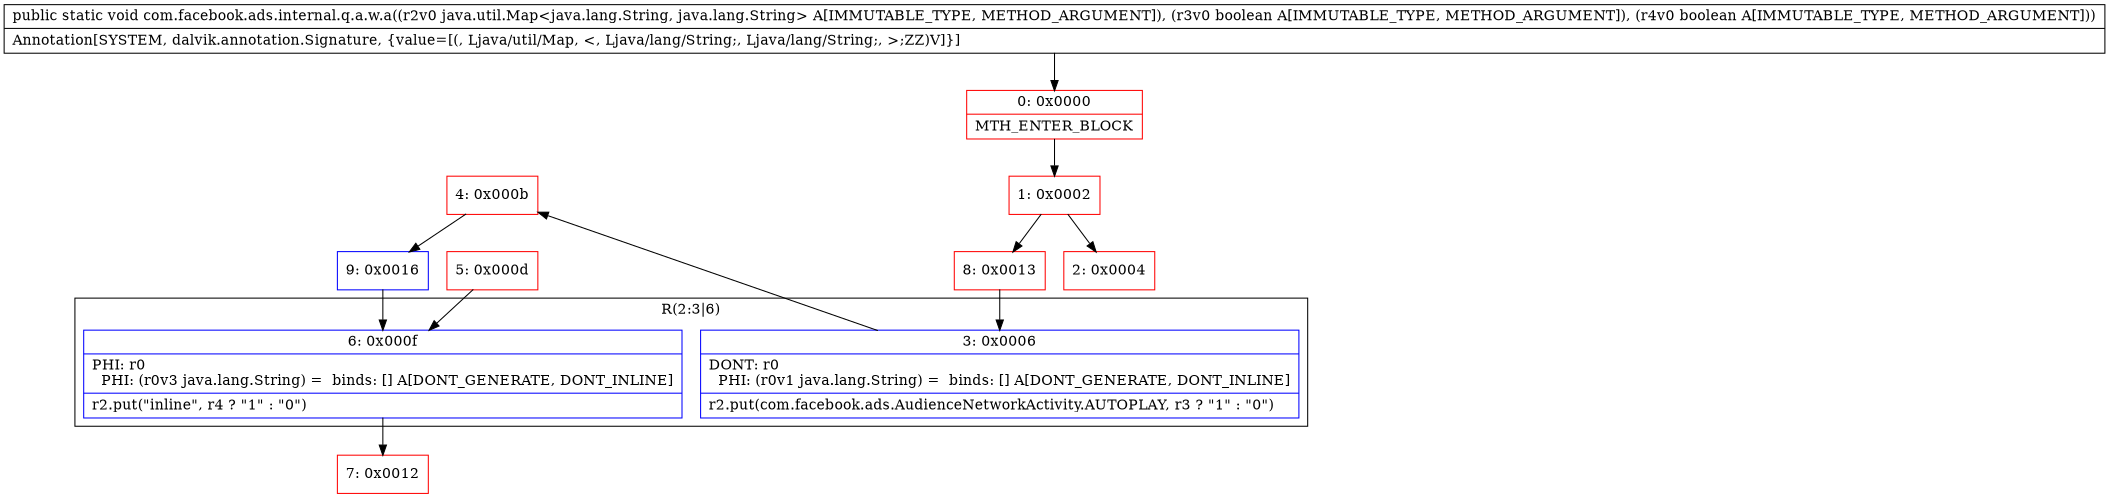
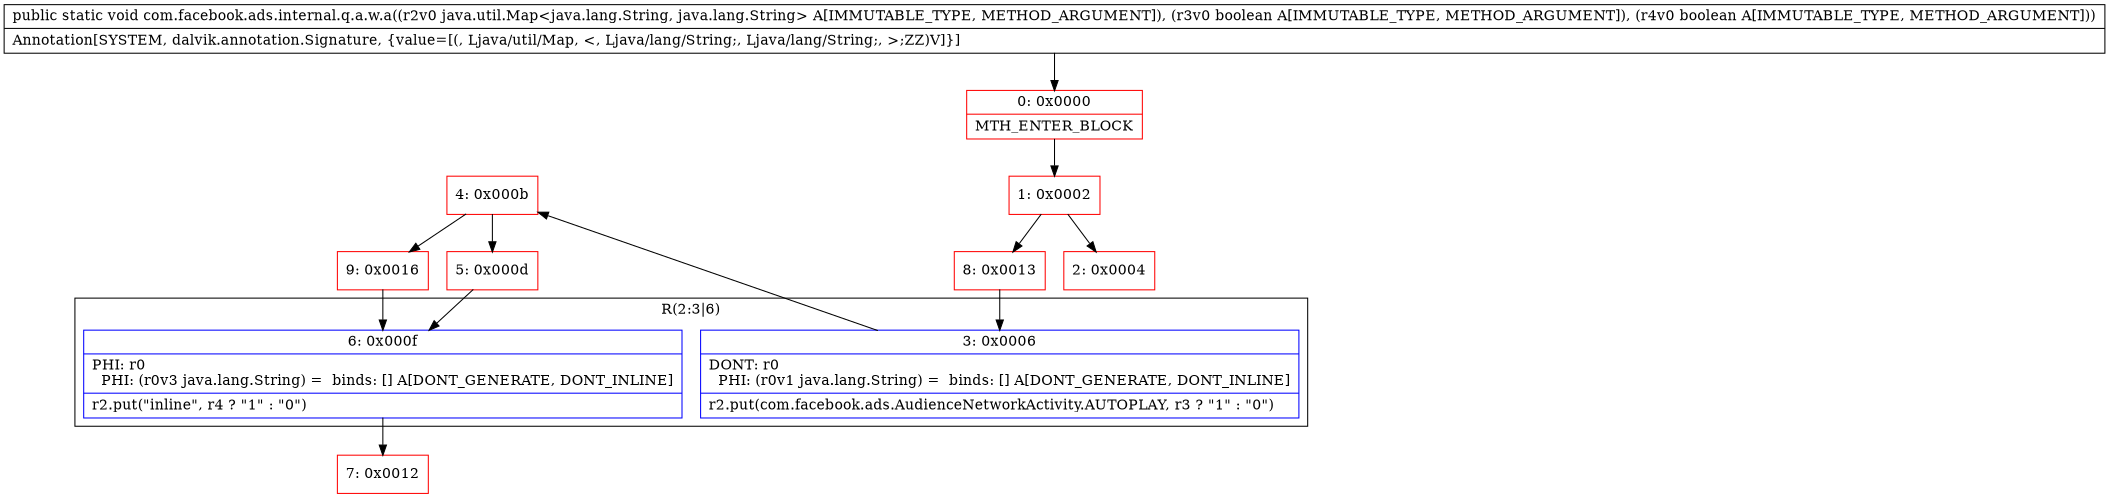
none -> (492, 228)
(383, 271) -> (383, 271)
